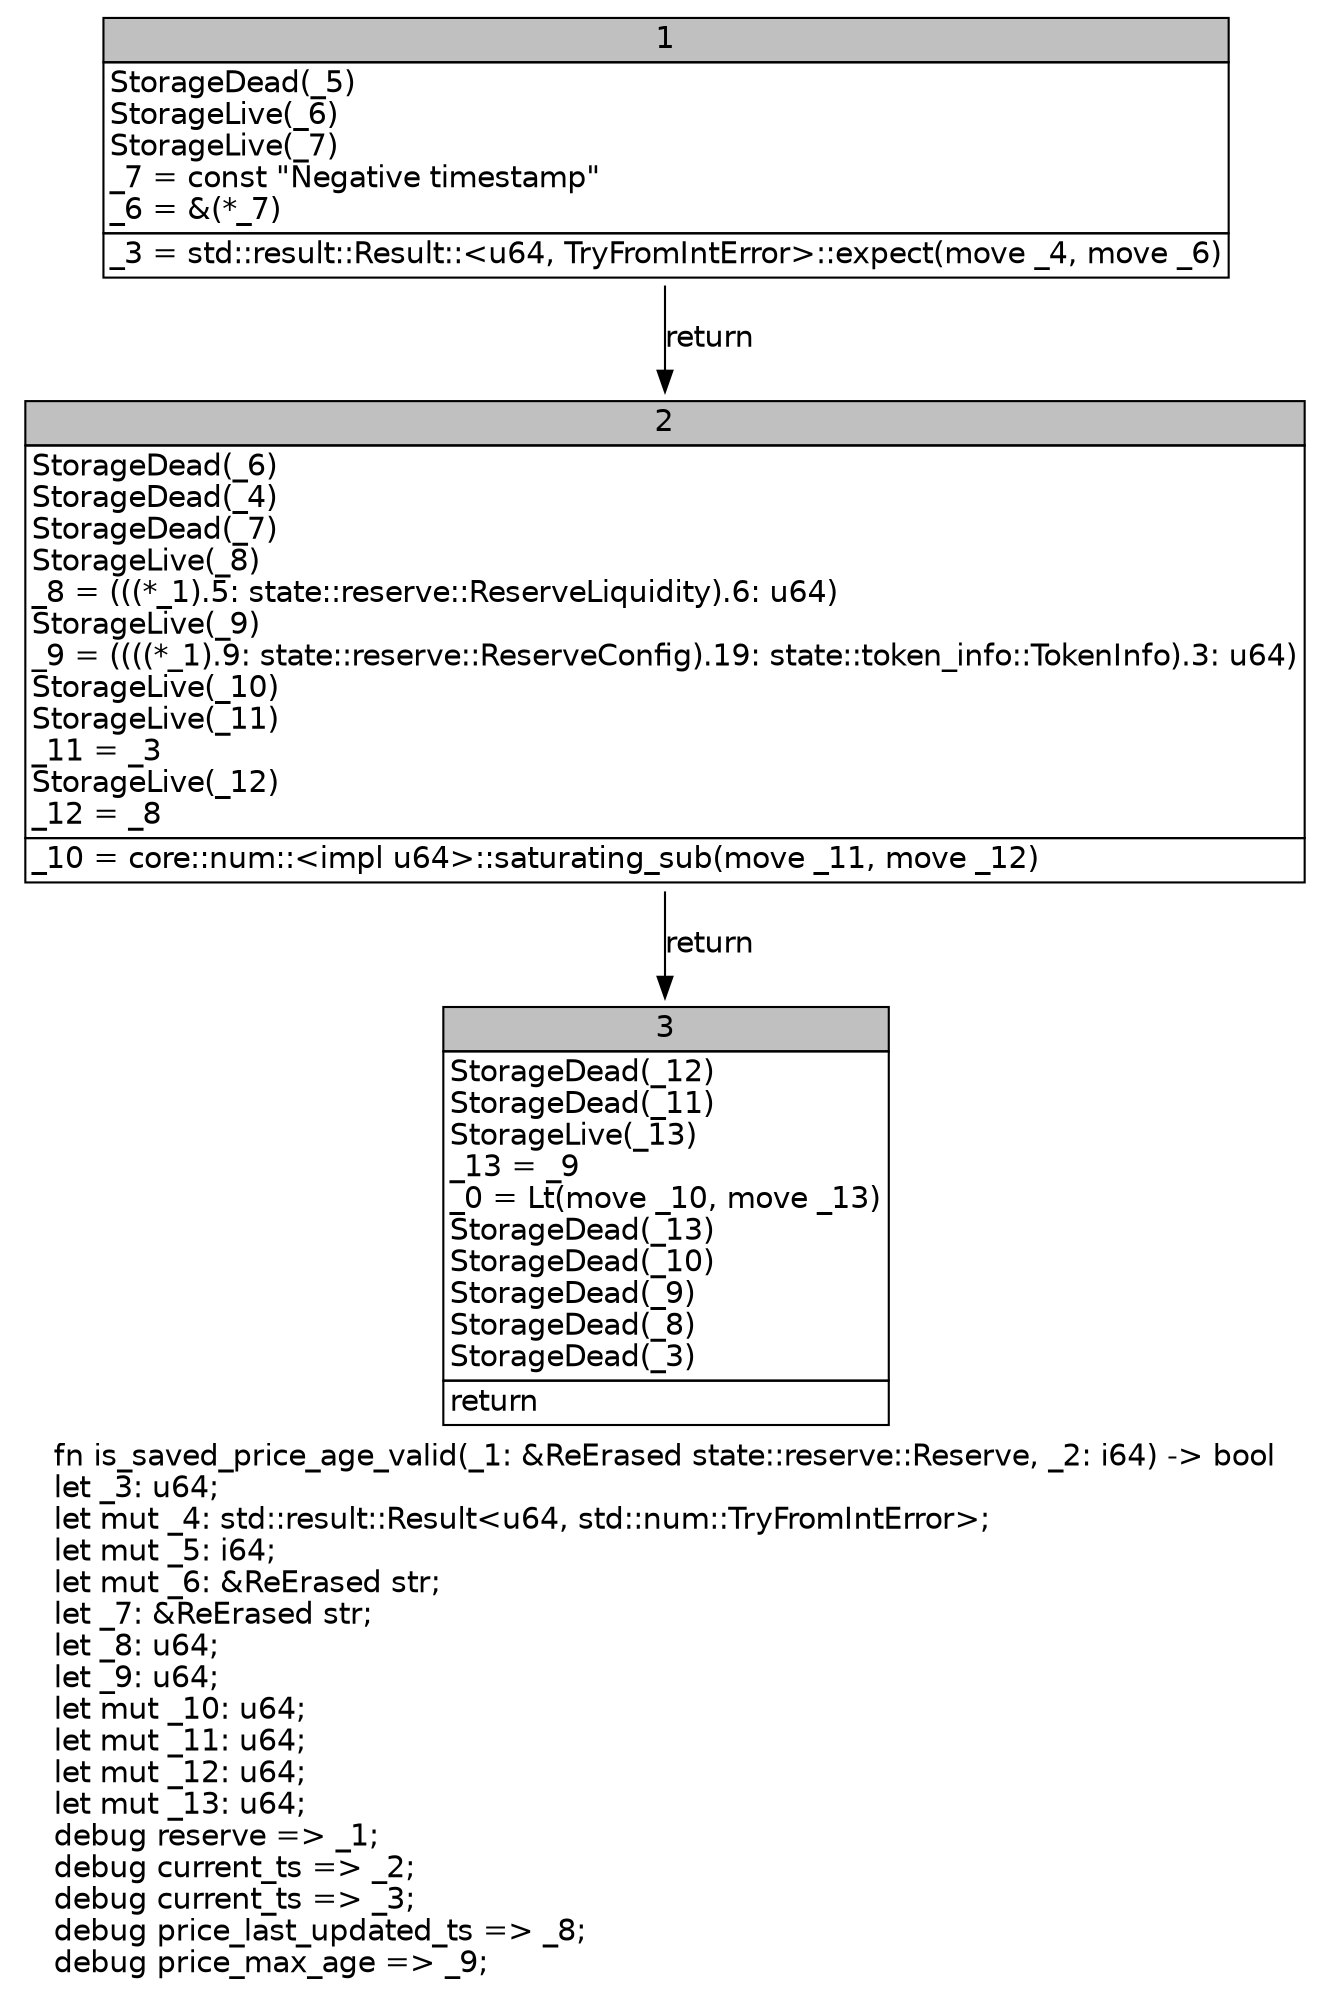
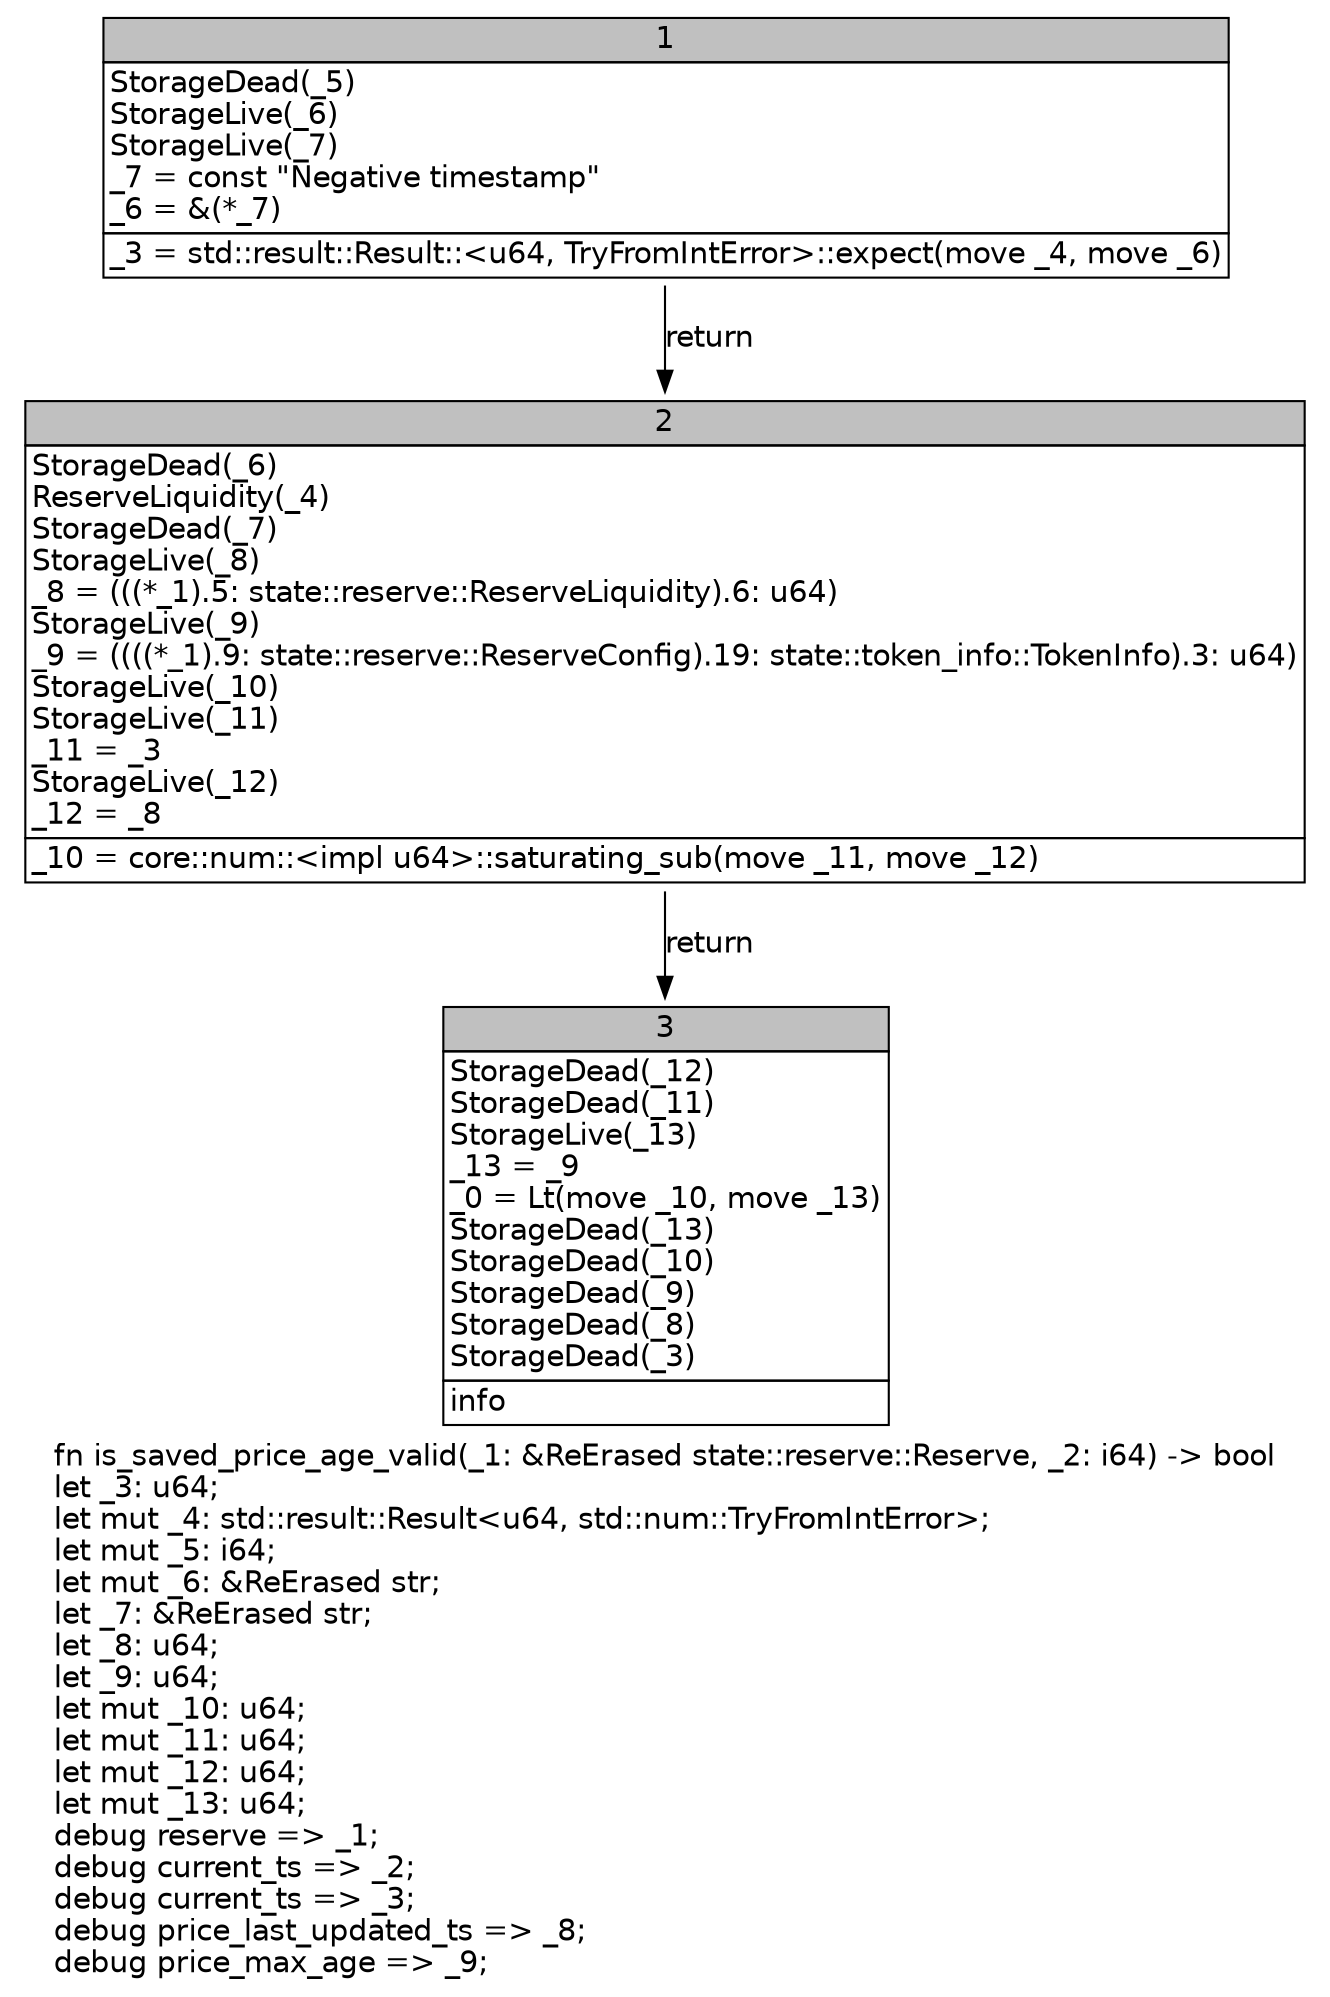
(155, 498) -> (182, 498)
(495, 1402) -> (478, 1402)
